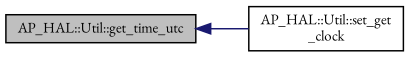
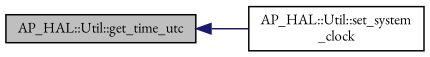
(326, 29) -> (336, 29)
